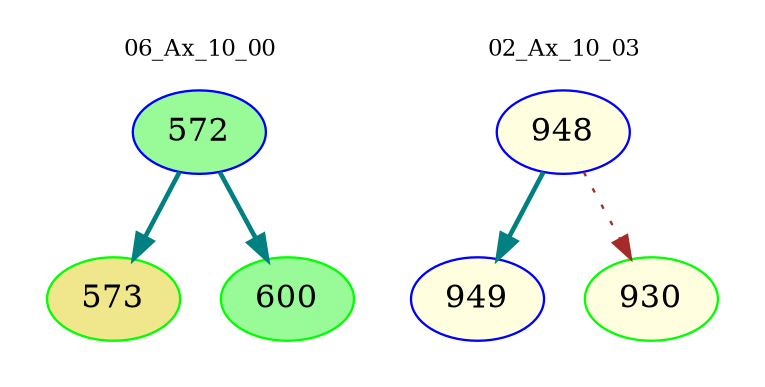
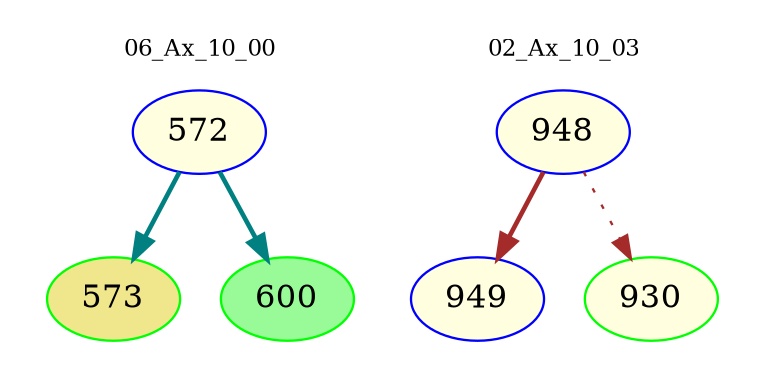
(199, 132) -> (199, 132)
(526, 205) -> (526, 205)
